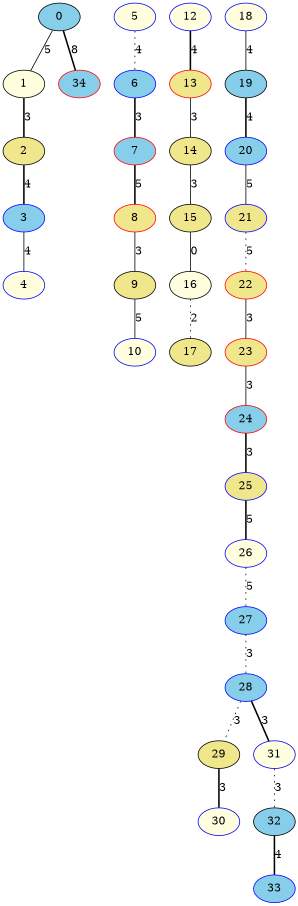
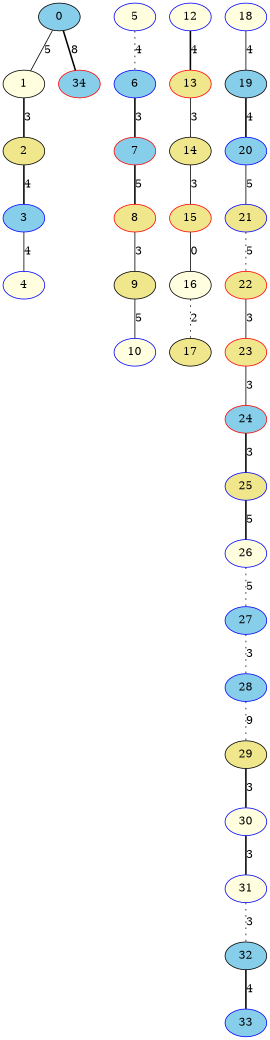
(190, 218) -> (190, 218)
(237, 721) -> (250, 721)
(260, 721) -> (246, 855)
